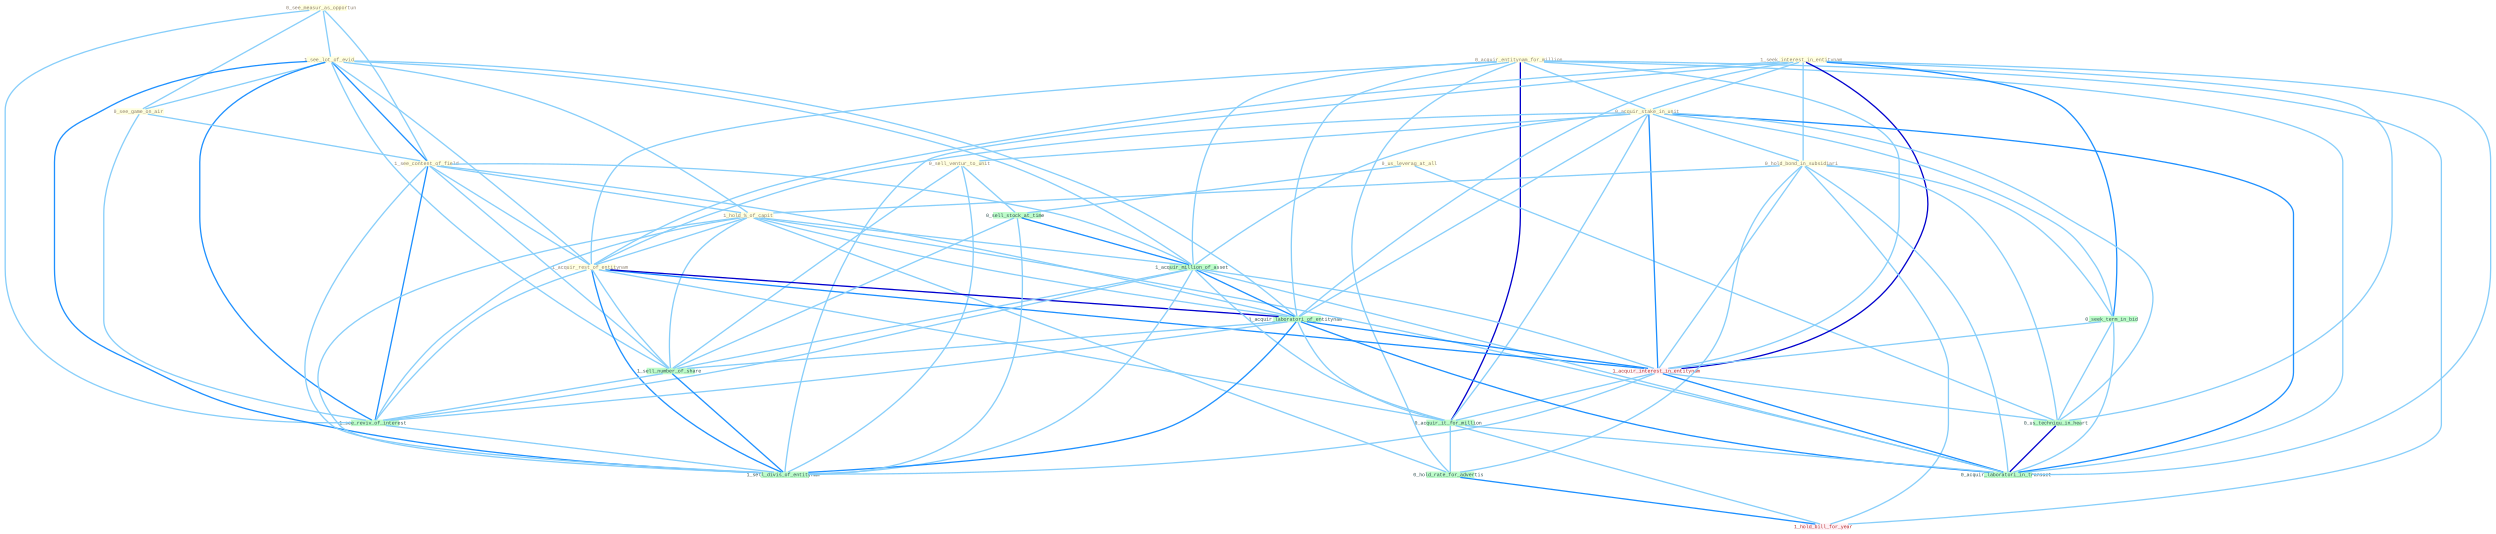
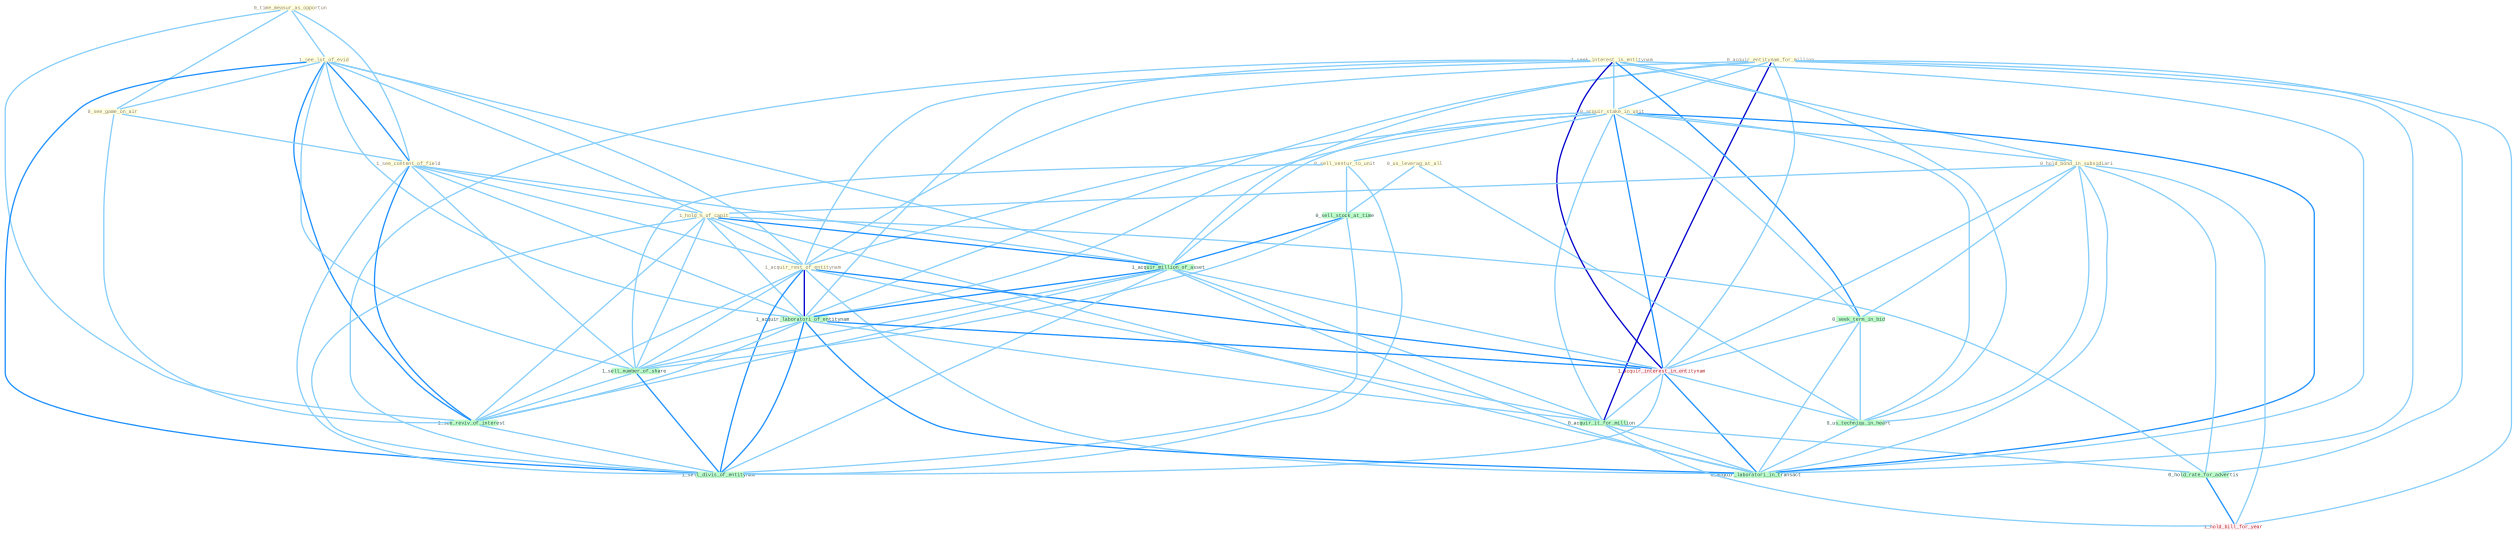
(323, 8) -> (291, 8)
(993, 244) -> (839, 231)
none -> (1075, 433)
(2033, 449) -> (1809, 449)
